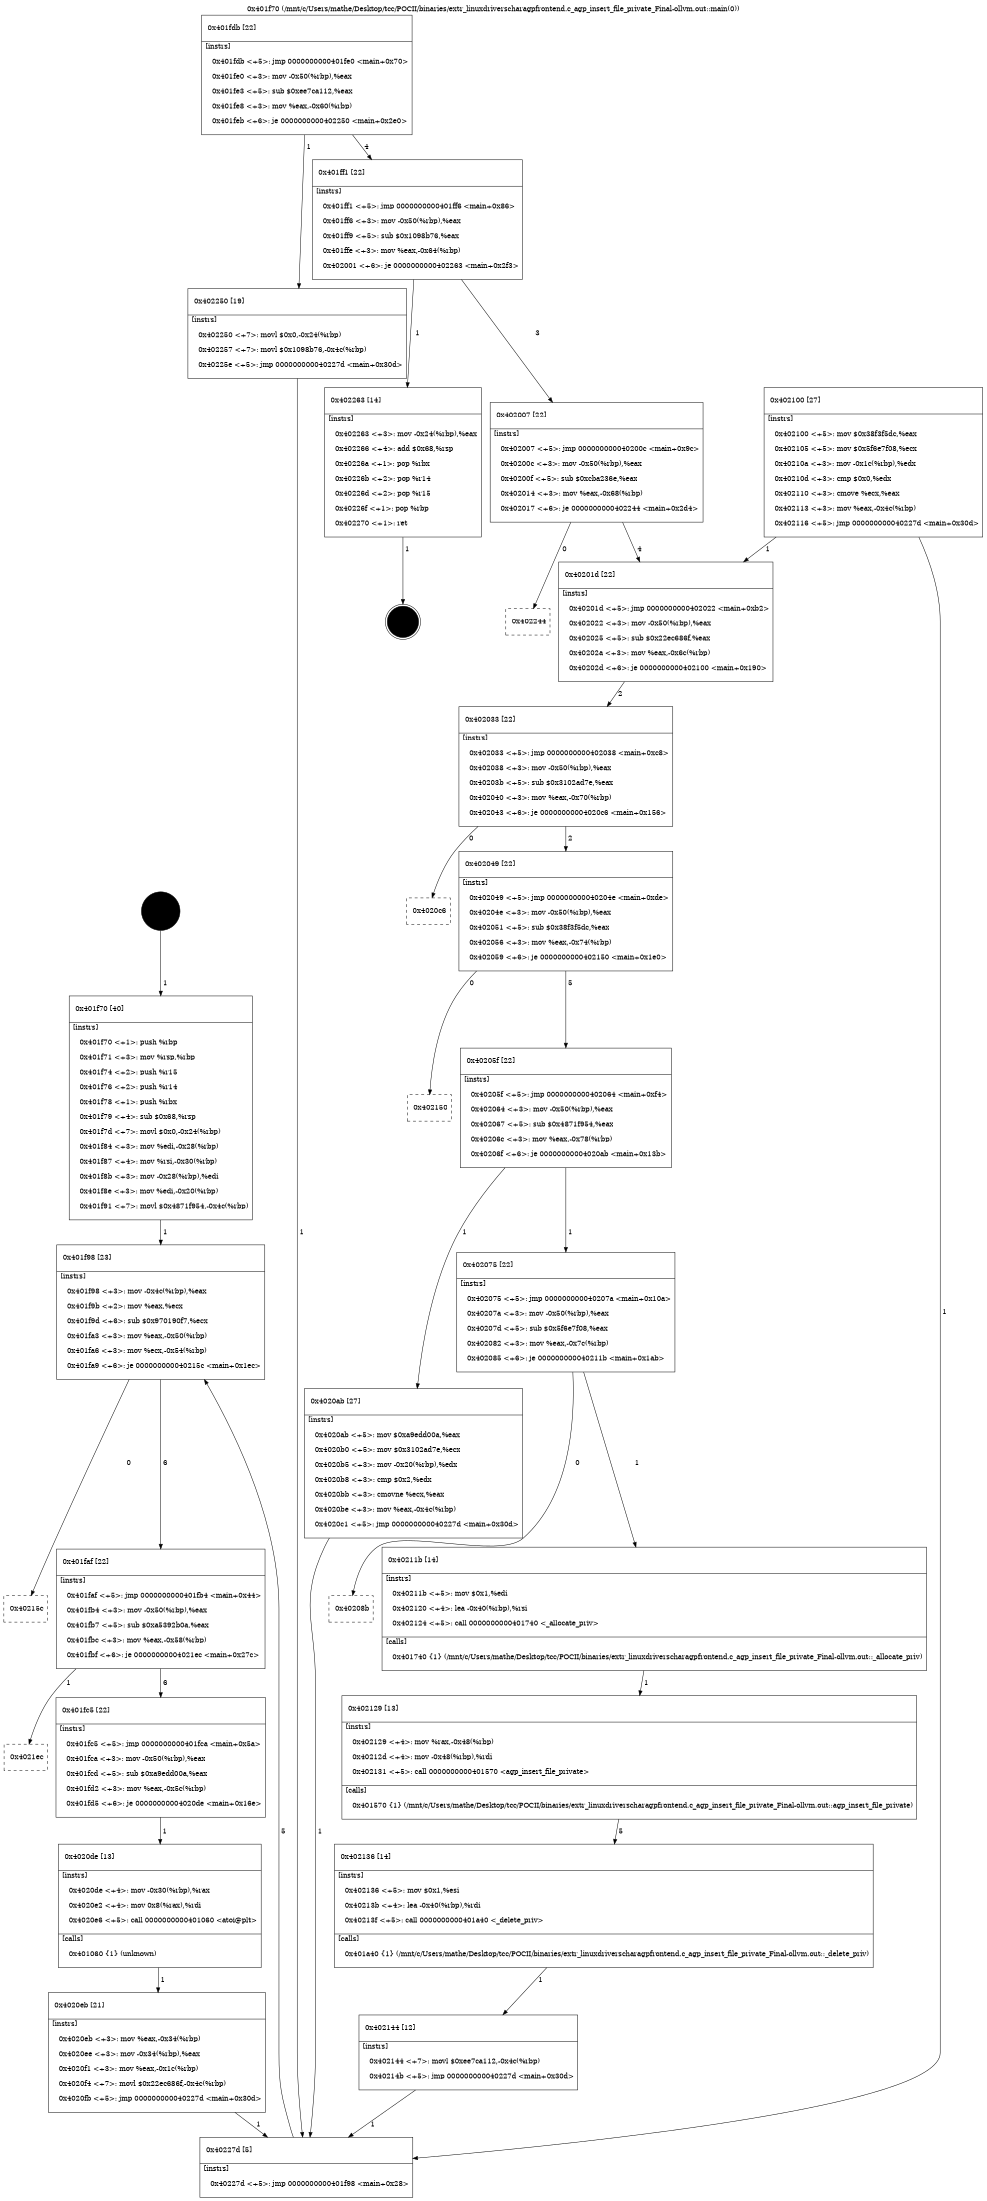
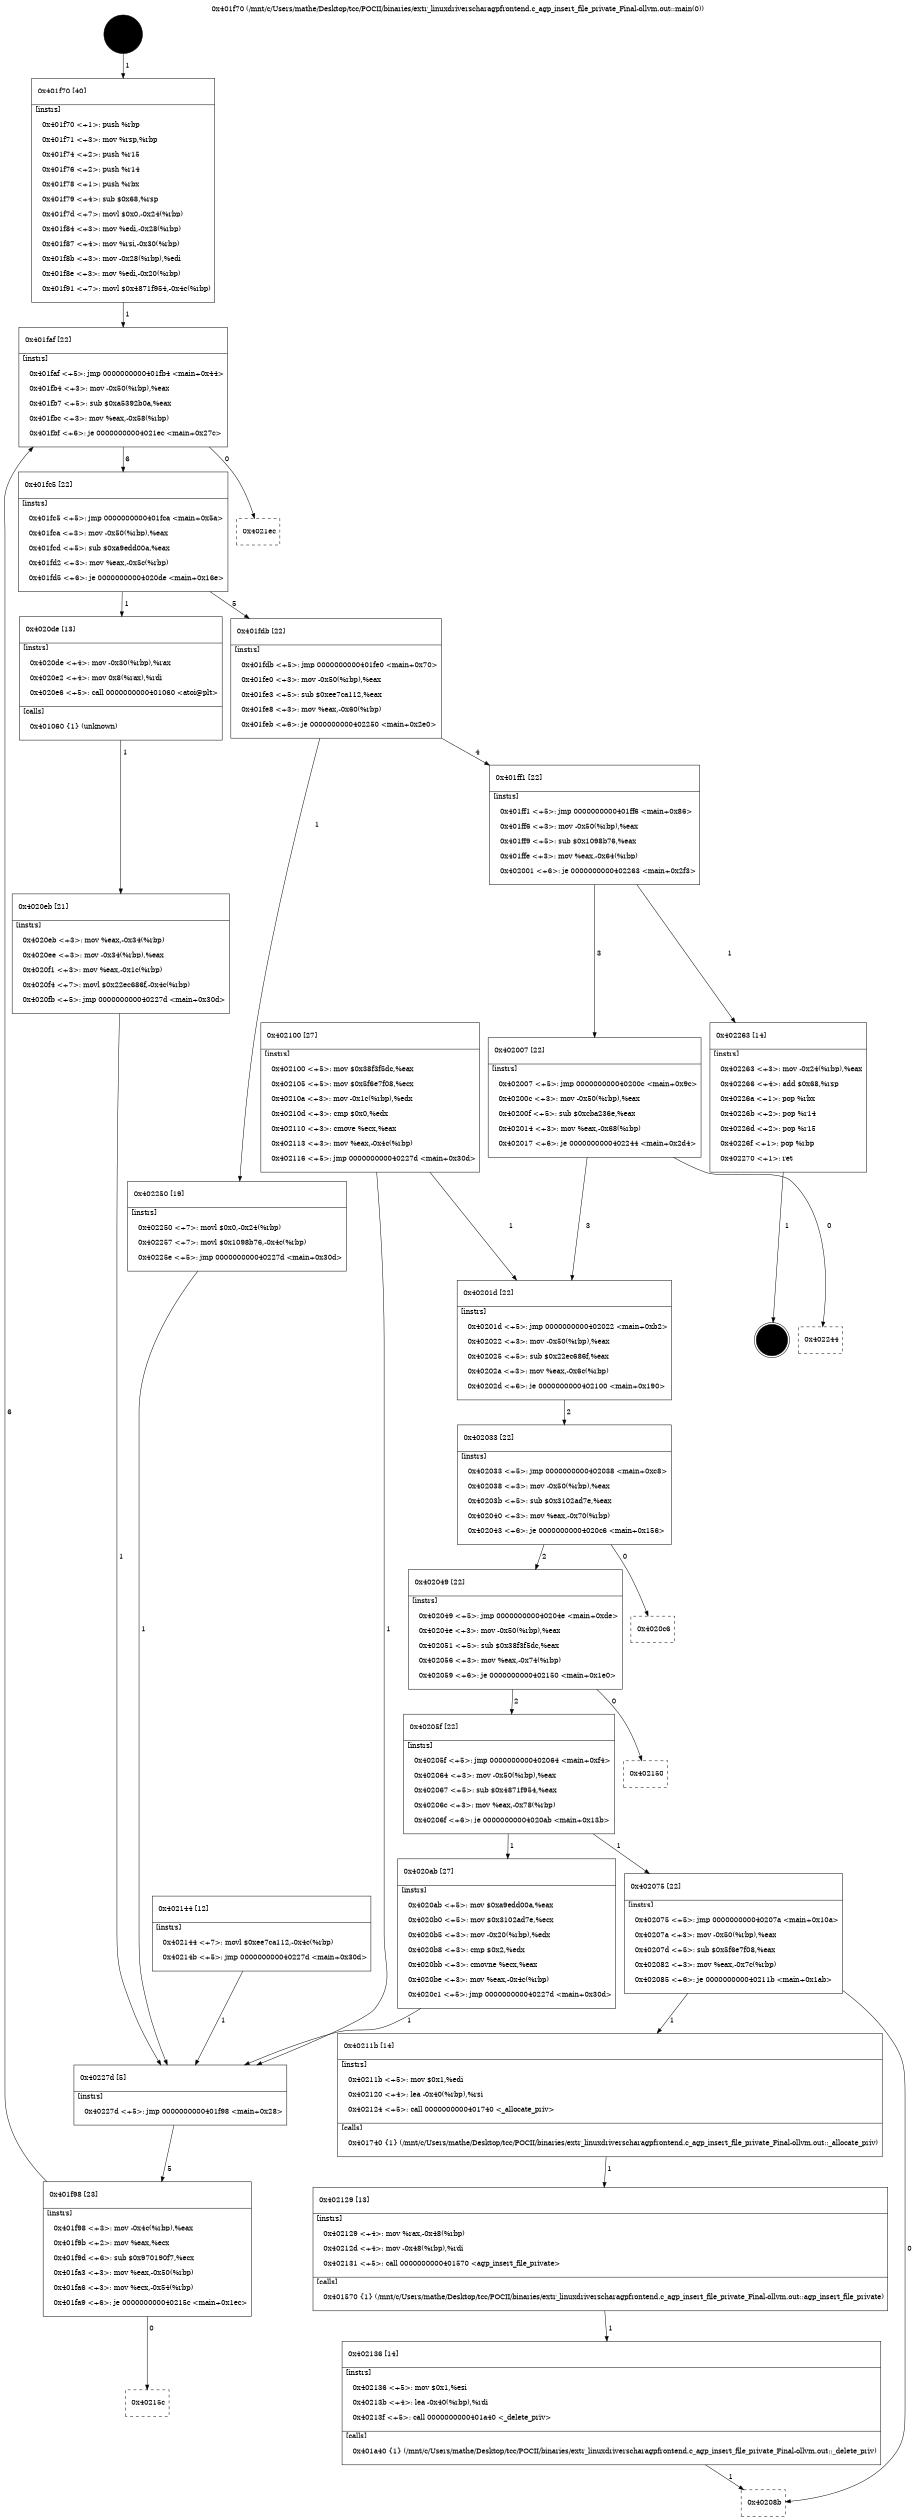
(638, 550) -> (587, 1226)
none -> (228, 604)
(569, 983) -> (515, 1702)
(161, 1230) -> (123, 312)
(68, 1683) -> (226, 459)
(620, 1832) -> (609, 2329)
(526, 1989) -> (723, 2476)
